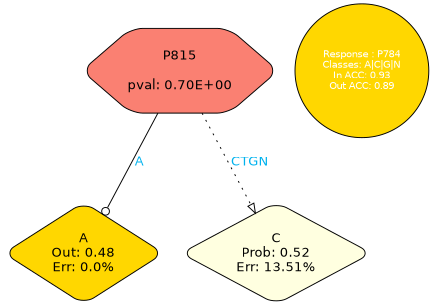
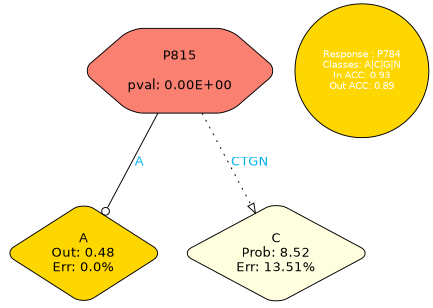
(180, 71) -> (180, 71)
(276, 253) -> (276, 253)
